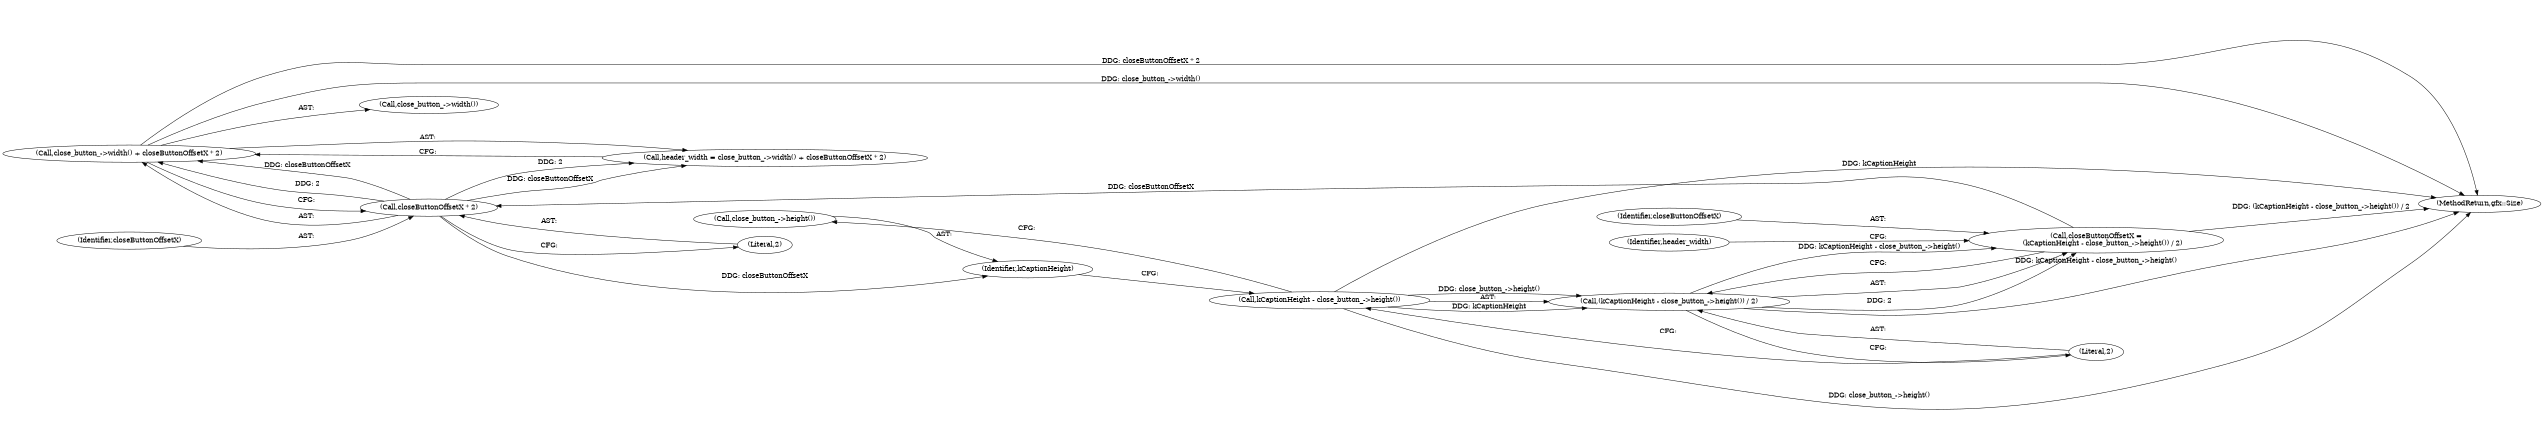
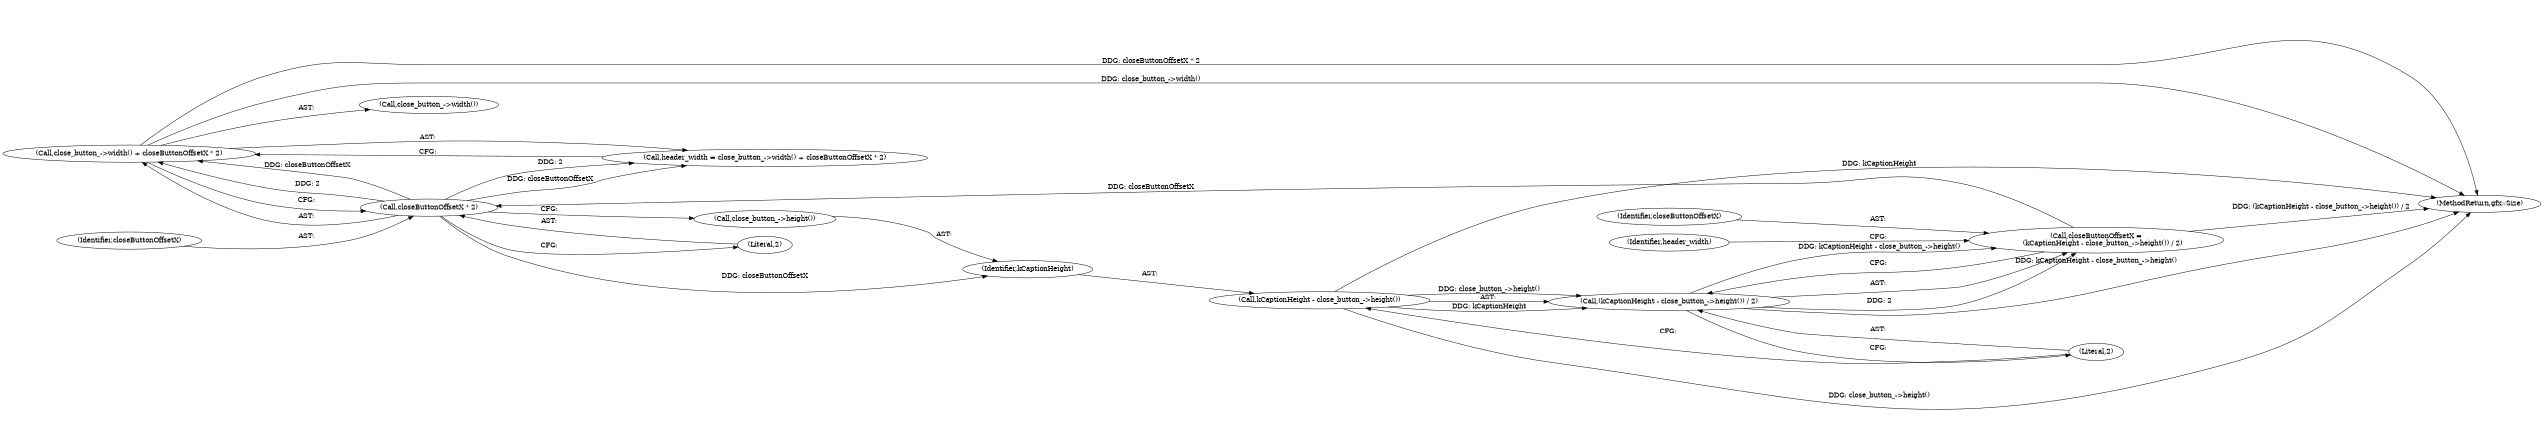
(1067, 244) -> (589, 216)
(1151, 274) -> (1151, 274)
